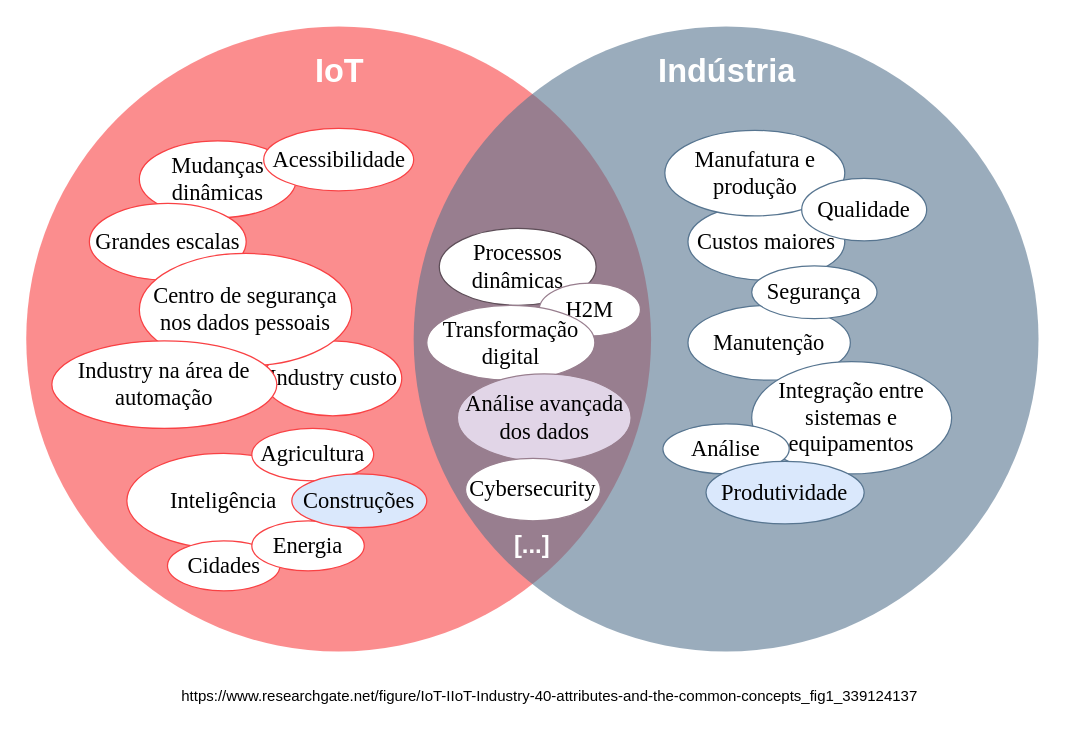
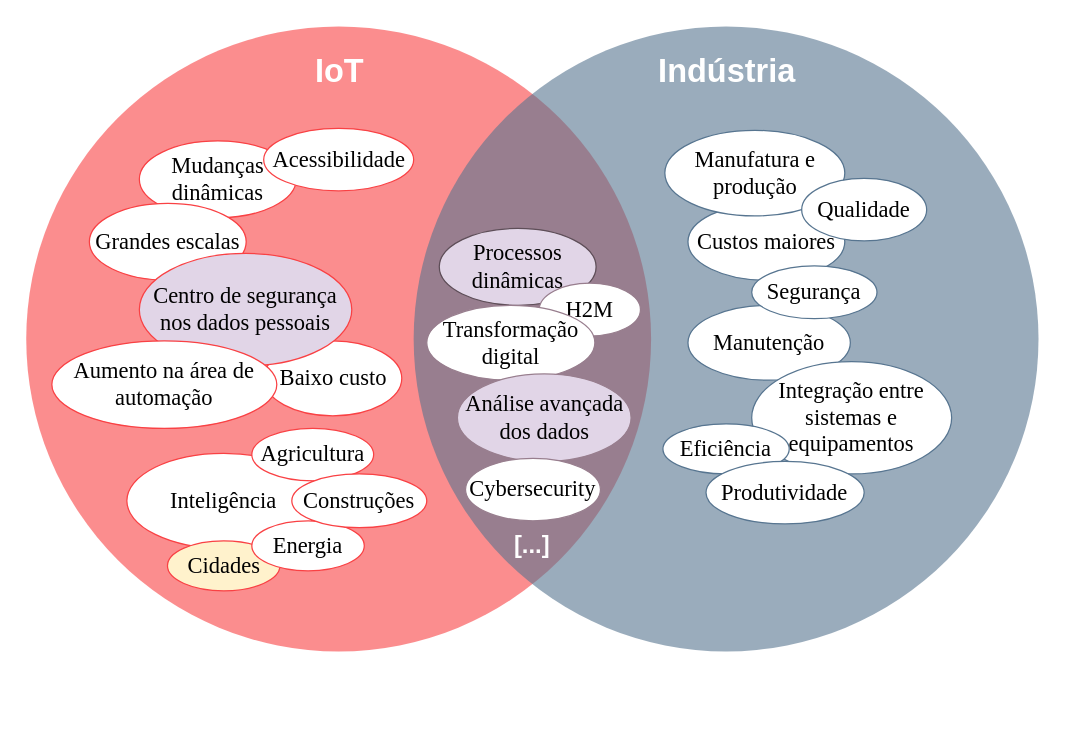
(518, 267) -> (518, 267)
(246, 309) -> (246, 309)
(334, 378) -> (334, 378)
(164, 384) -> (164, 384)
(726, 449) -> (726, 449)
(785, 493) -> (785, 493)
(359, 501) -> (359, 501)
(224, 566) -> (224, 566)
(549, 697) -> none
